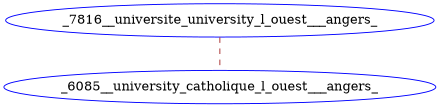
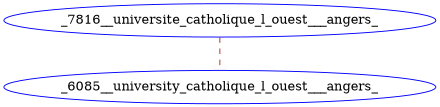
(220, 20) -> (220, 20)
